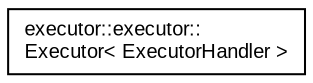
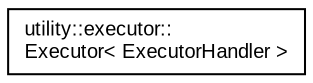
(157, 42) -> (157, 42)
